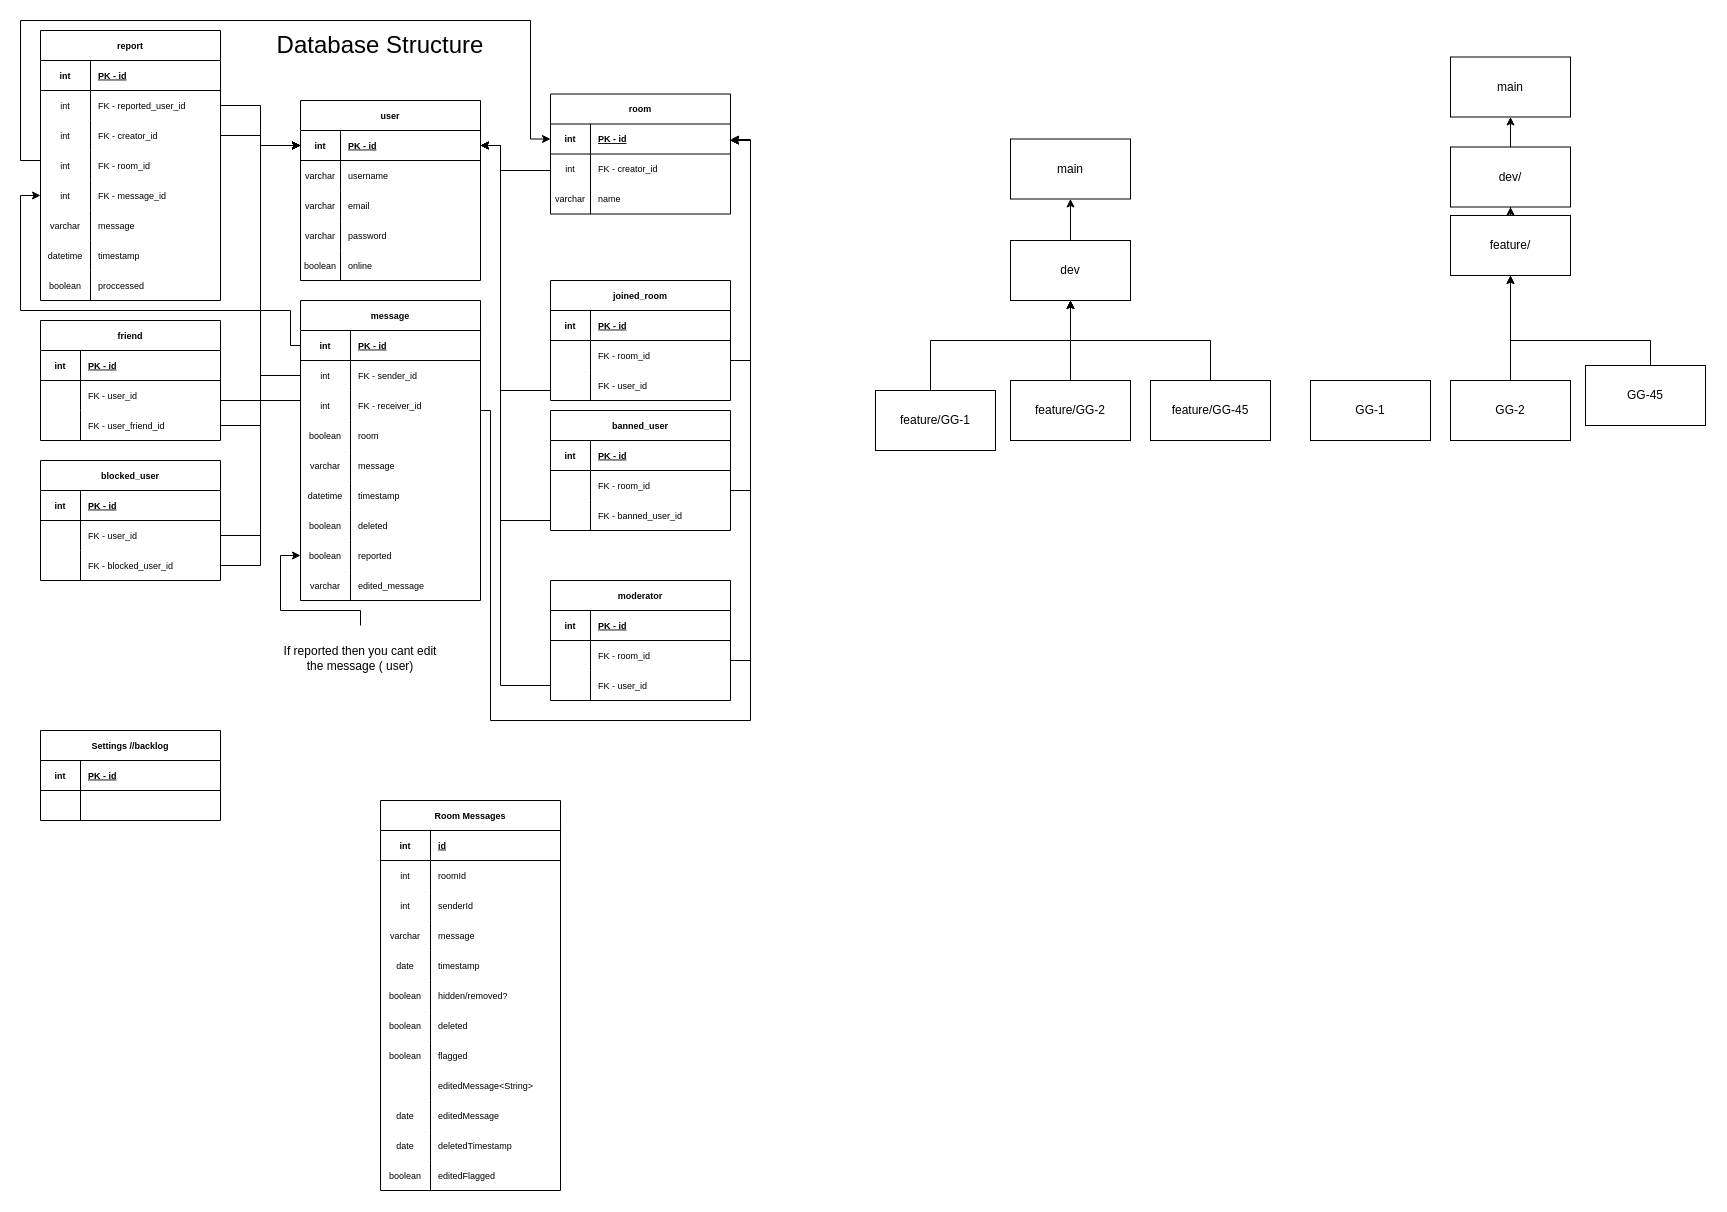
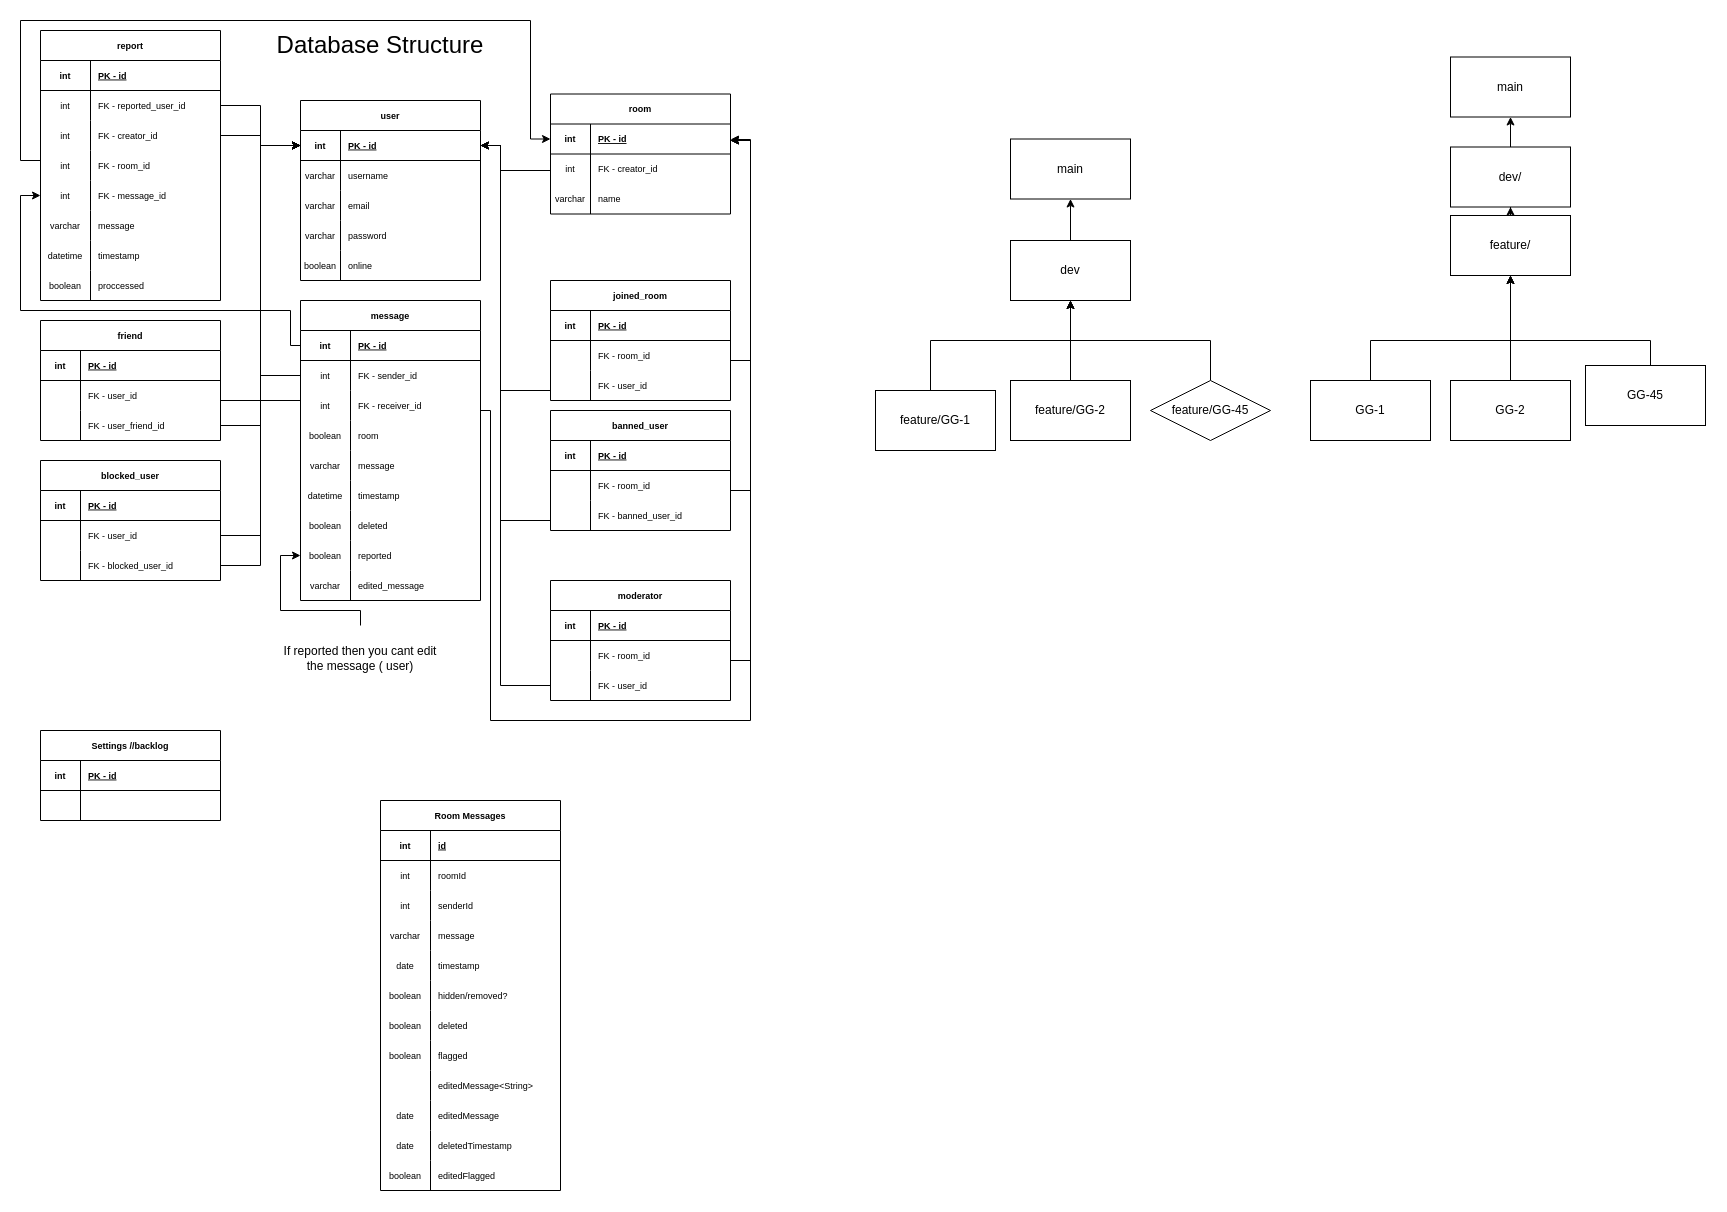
none -> (1420, 341)
(1211, 411) -> (1211, 411)
